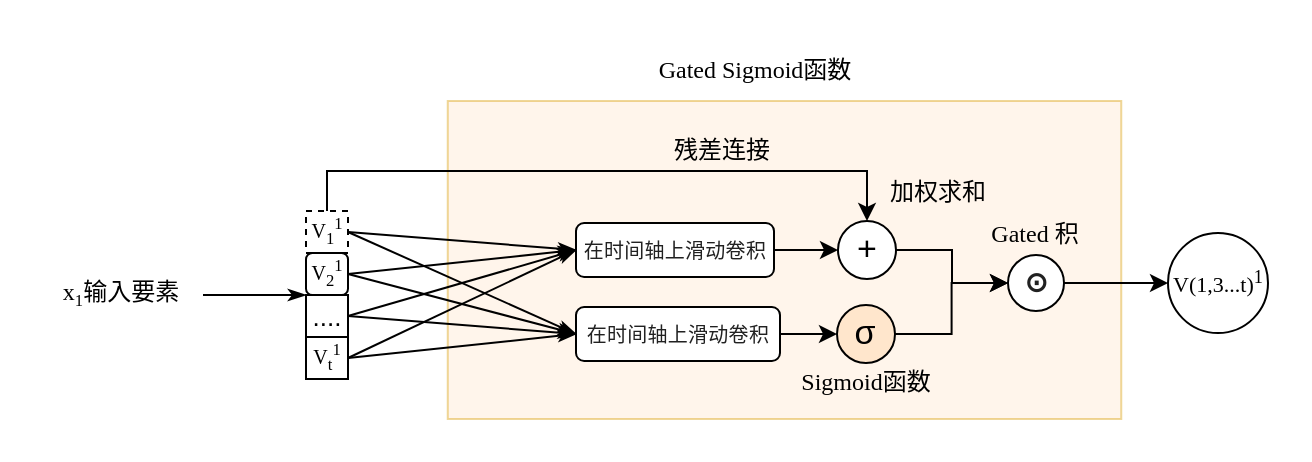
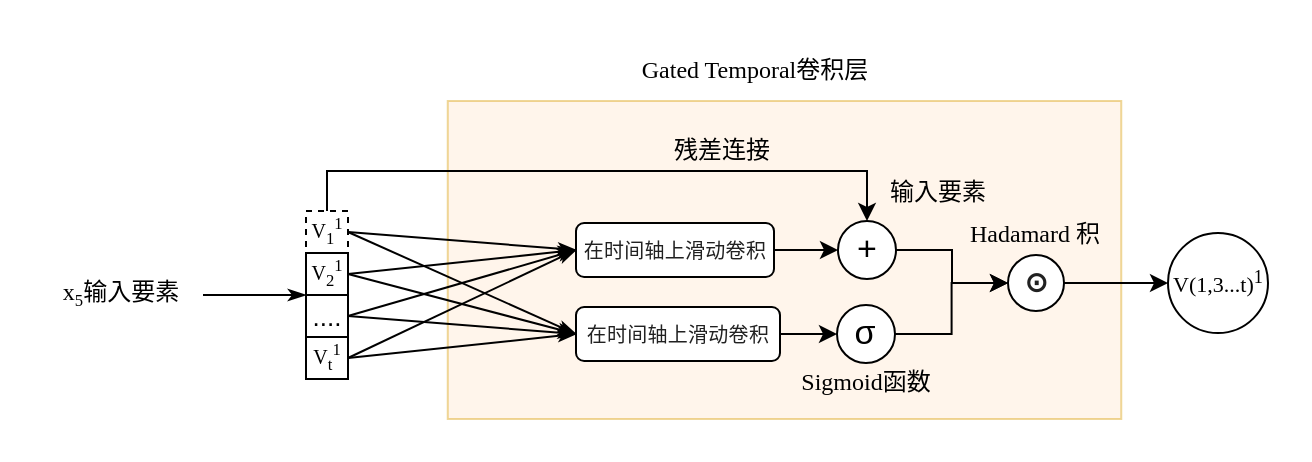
(756, 71) -> (756, 71)
(939, 193) -> (939, 193)
(1036, 235) -> (1036, 235)
(327, 274) -> (327, 274)
(122, 295) -> (122, 295)
(866, 334) -> (866, 334)
